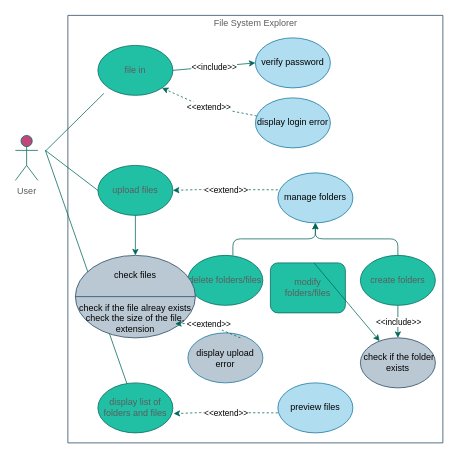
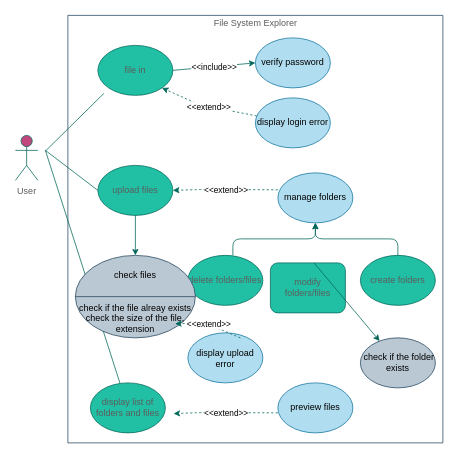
(398, 326) -> none
(225, 358) -> (225, 358)
(135, 408) -> (128, 408)
